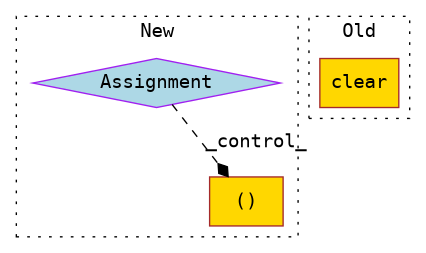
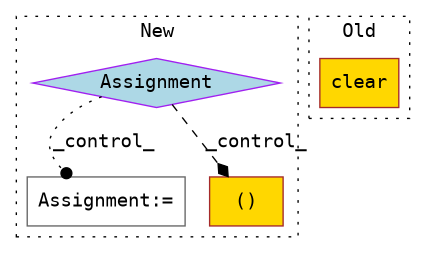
none -> (106, 201)
